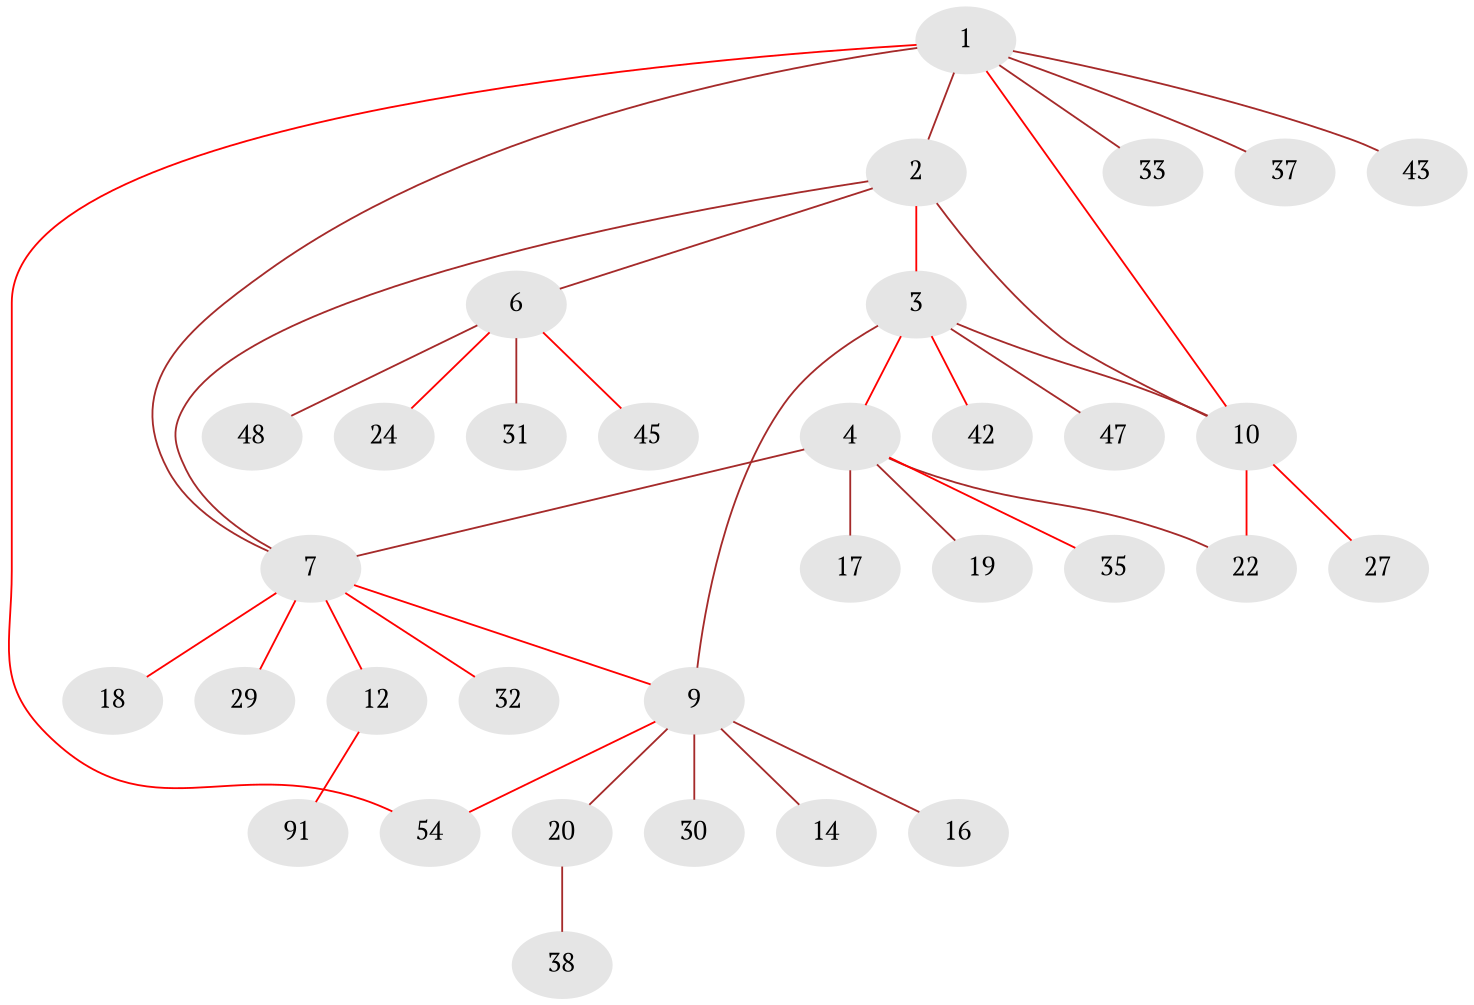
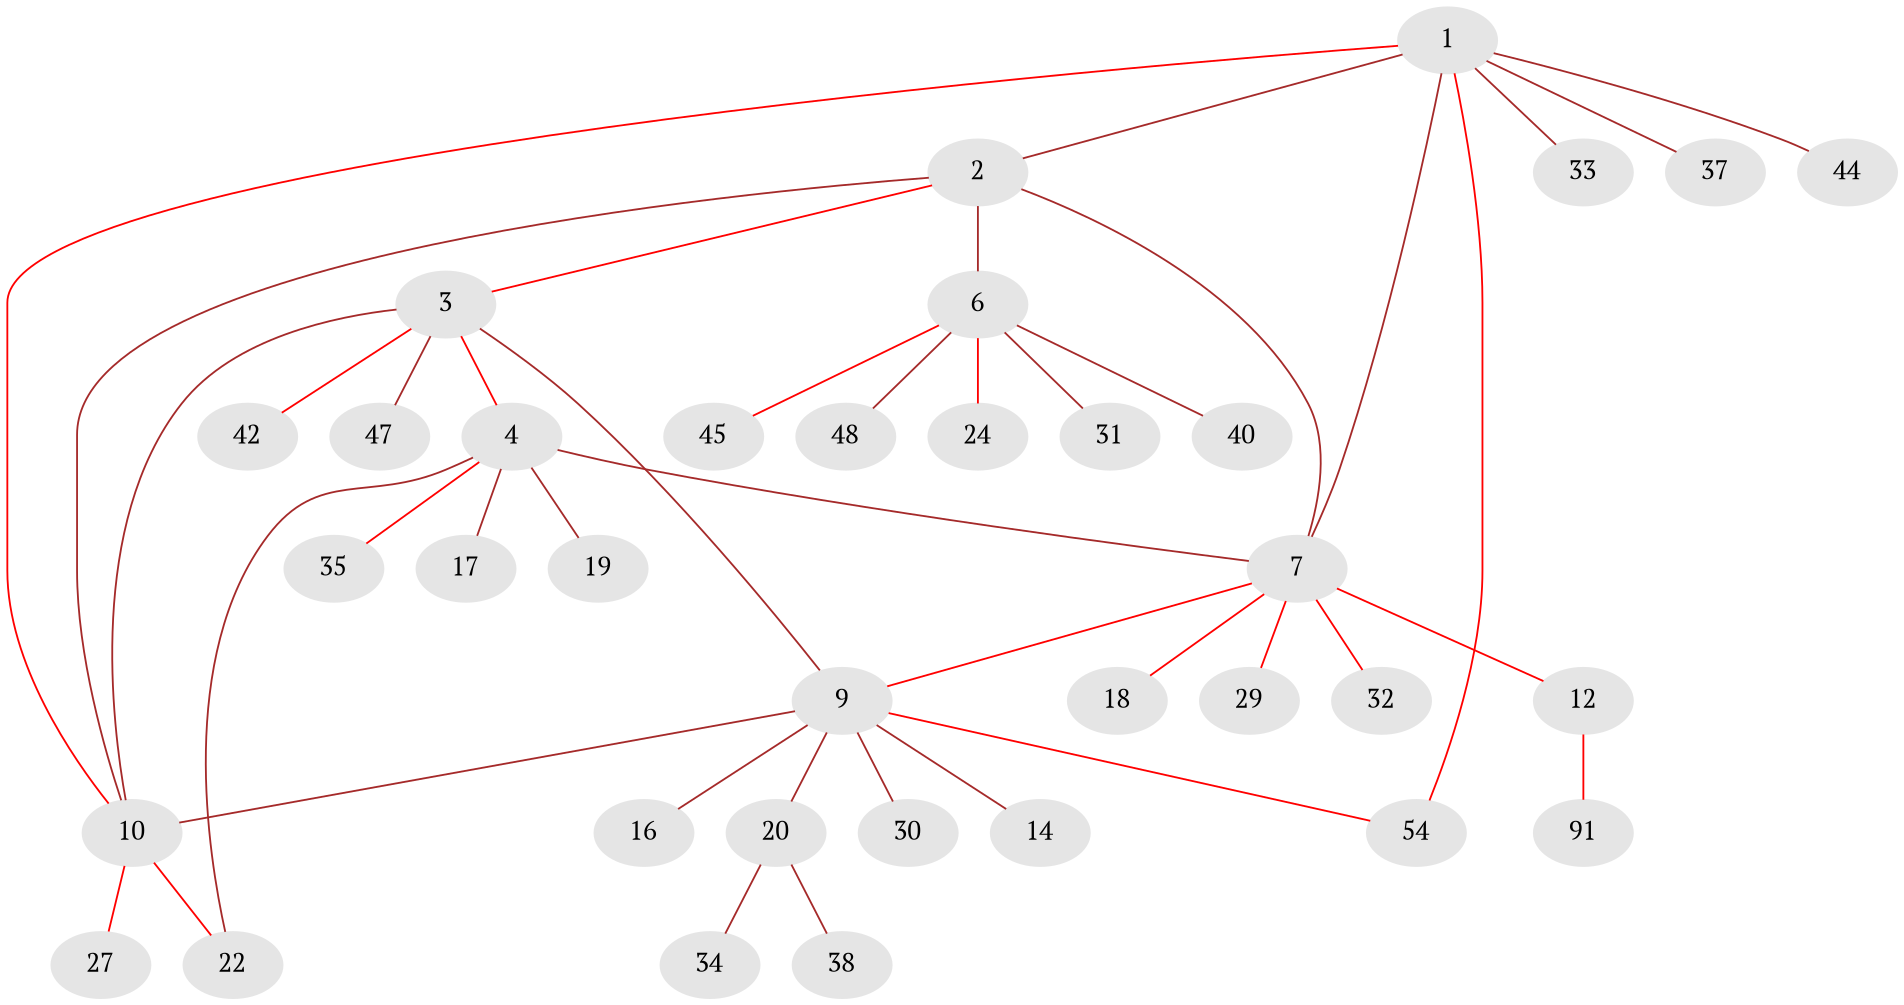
(1417, 172) -> (1848, 172)
none -> (1242, 437)
none -> (487, 767)
none -> (710, 965)
